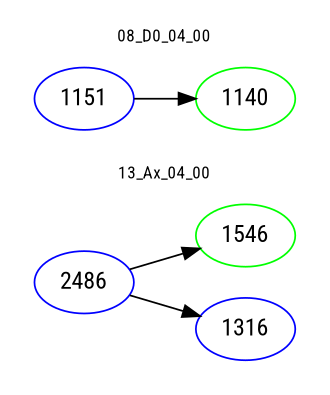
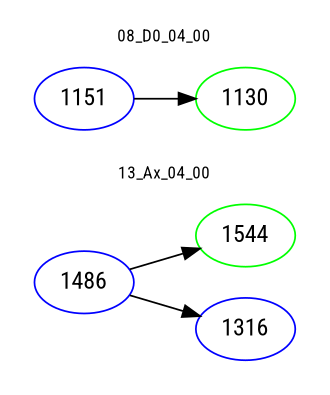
(246, 99) -> (246, 99)
(246, 236) -> (246, 236)
(84, 282) -> (84, 282)
